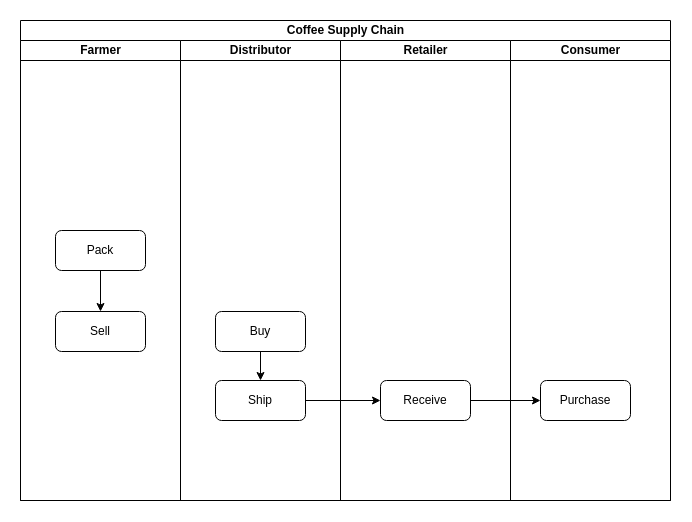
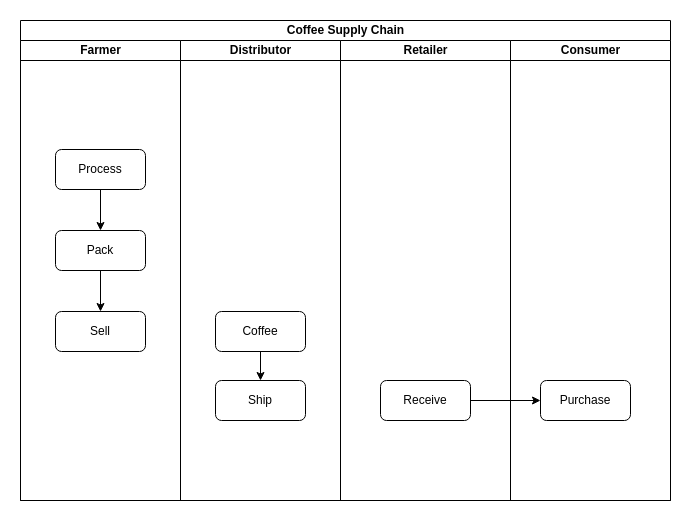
none -> (101, 170)
none -> (101, 207)
(261, 332) -> (261, 332)
(338, 401) -> none
